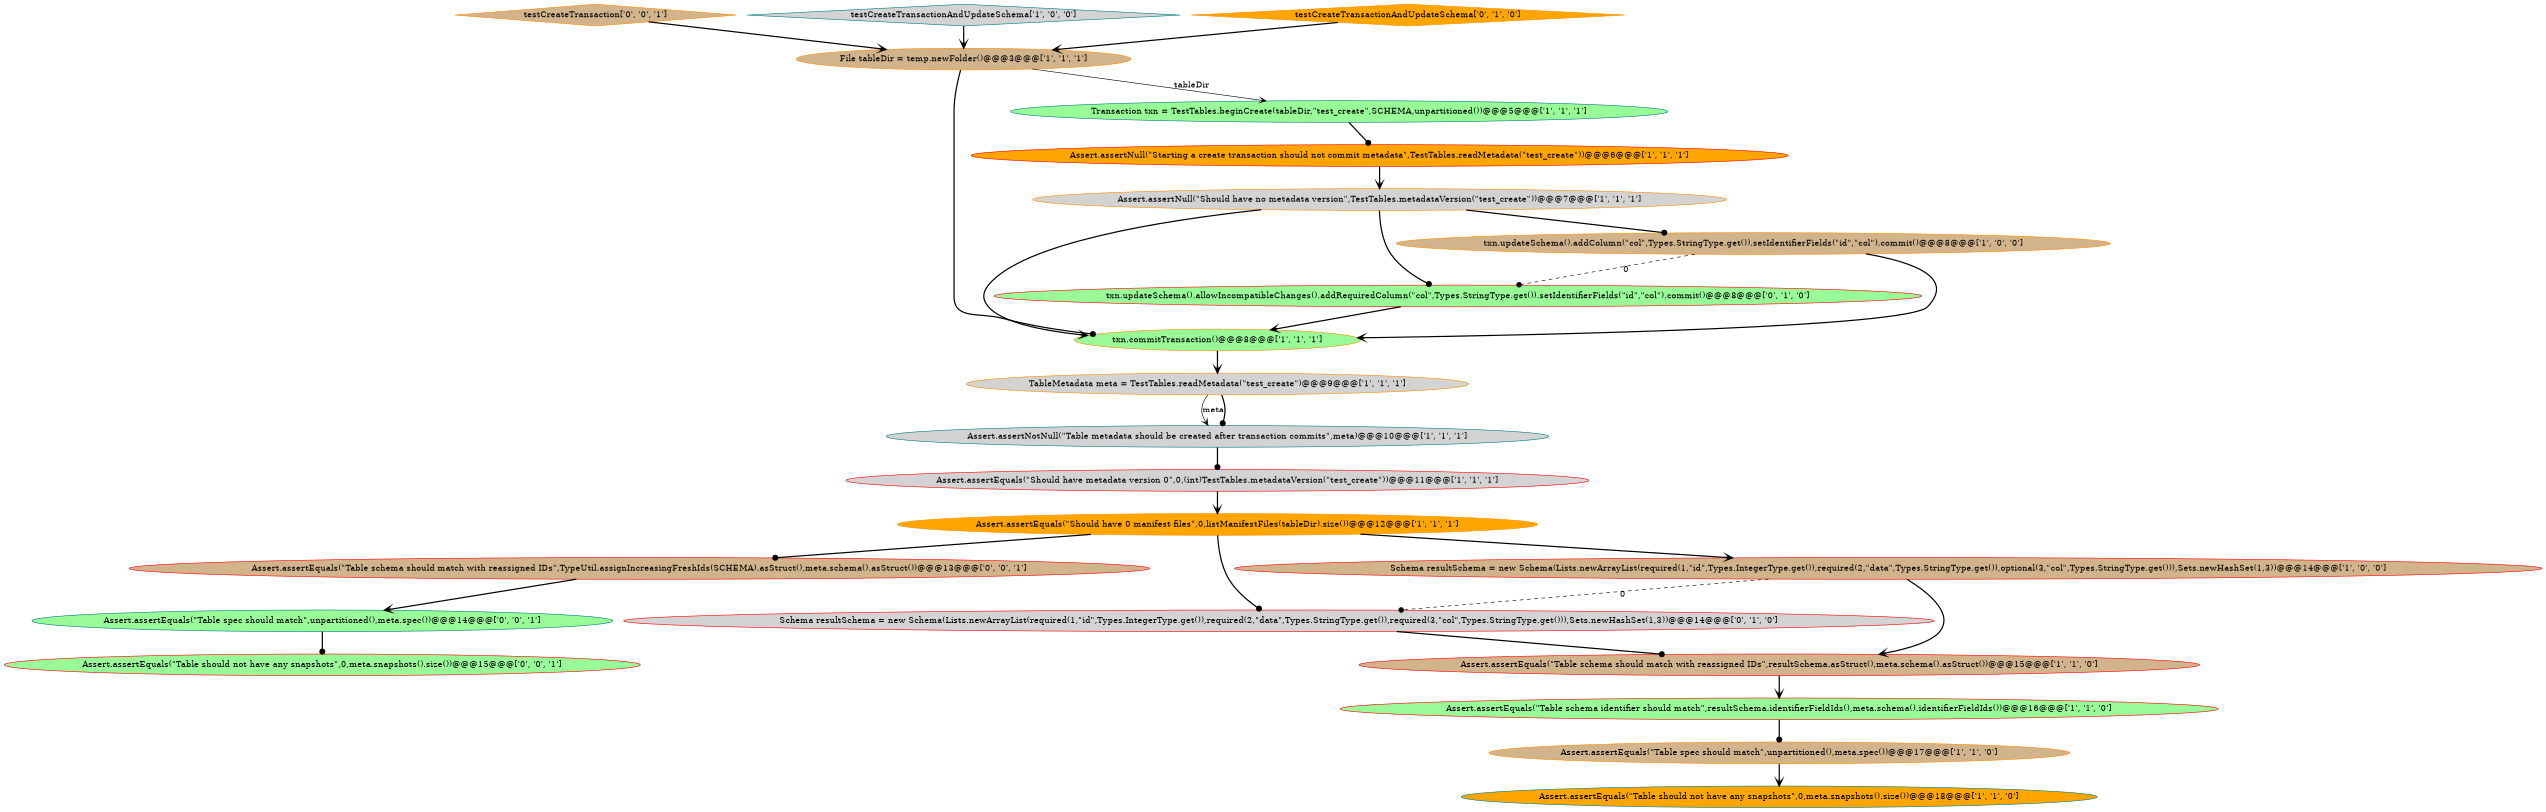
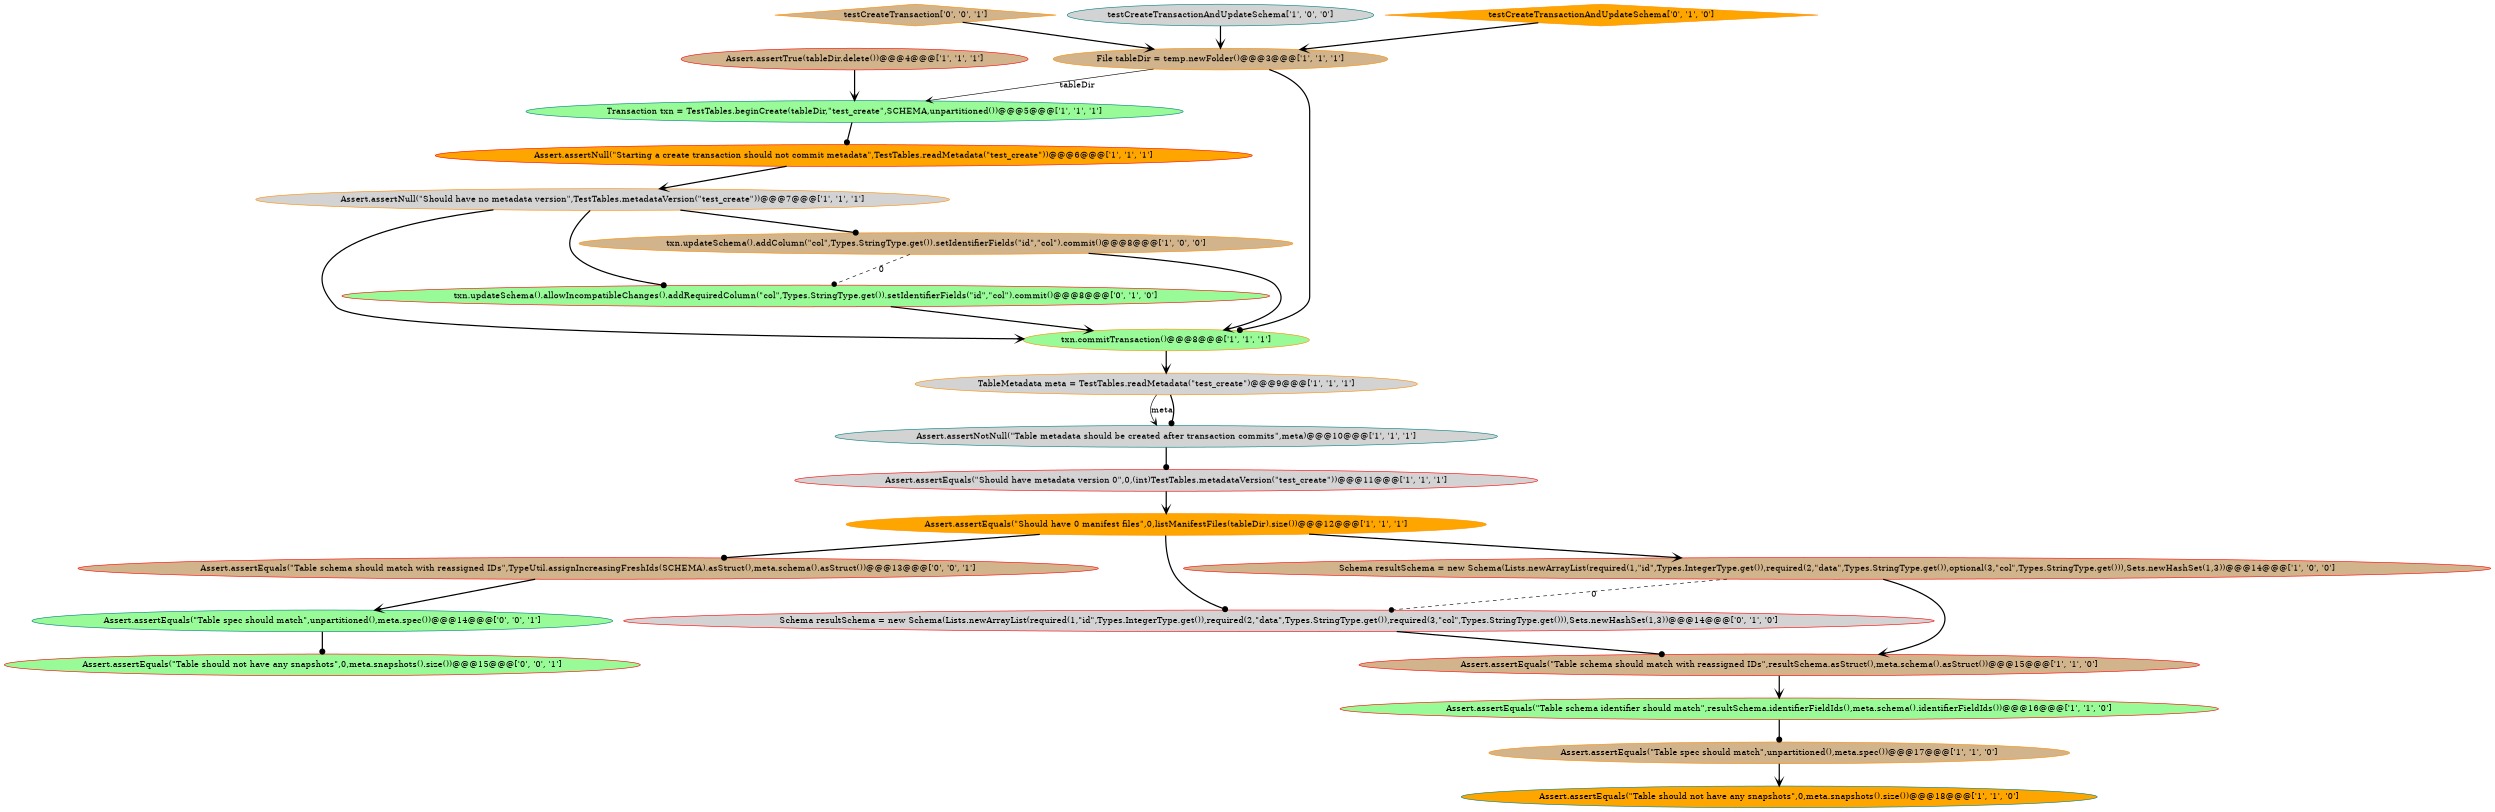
(964, 15) -> (1221, 15)
none -> (855, 59)
